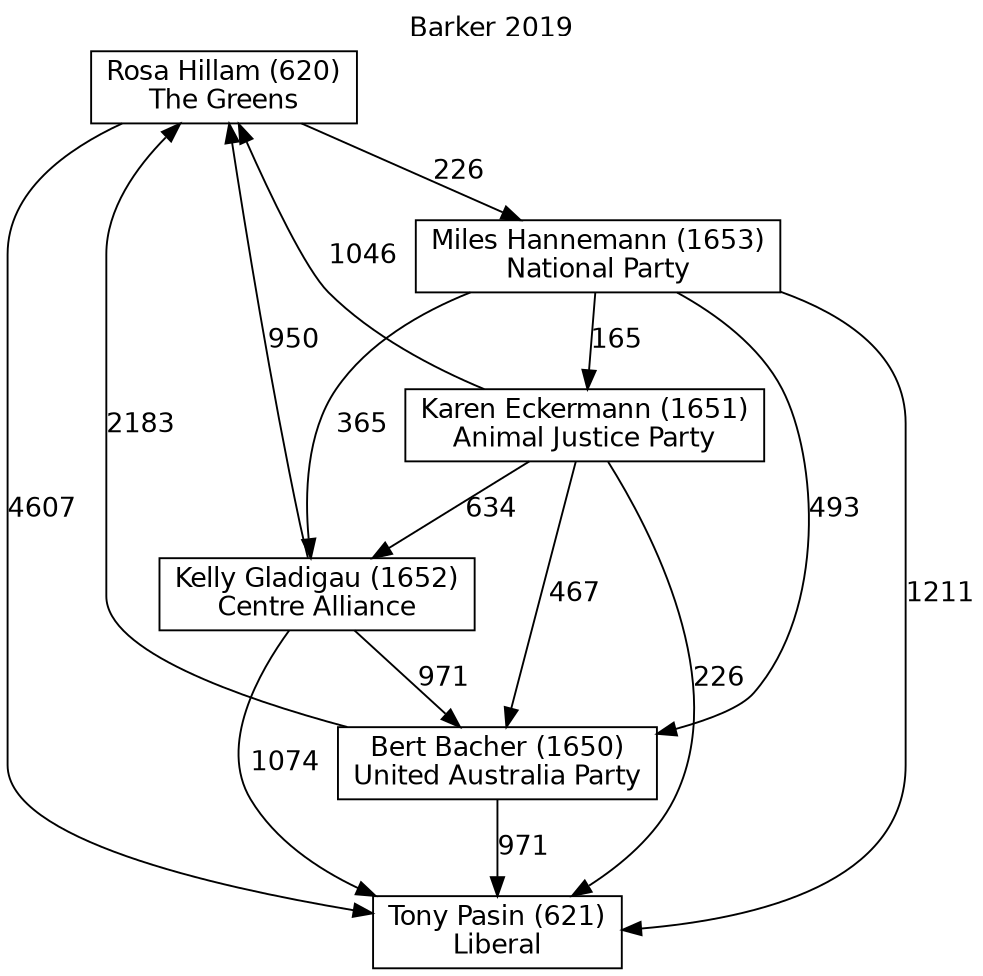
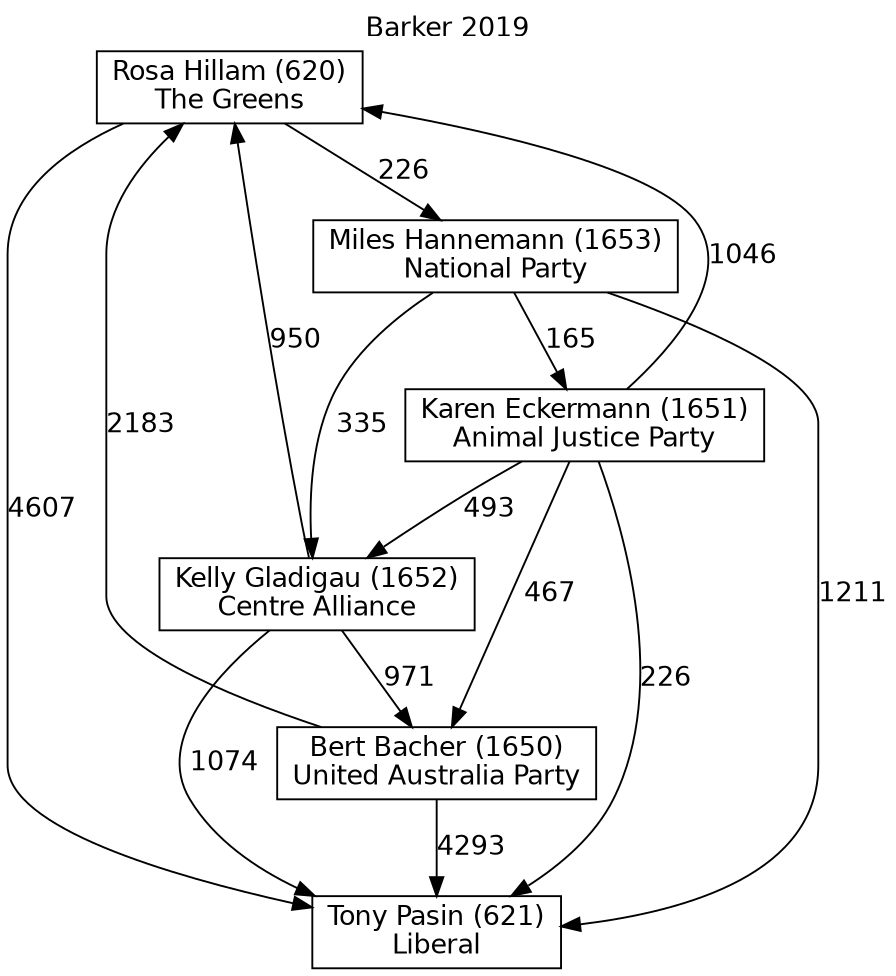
(363, 425) -> (363, 425)
(492, 510) -> (490, 510)
(808, 516) -> none
(524, 848) -> (472, 848)
